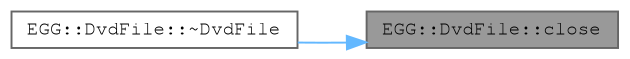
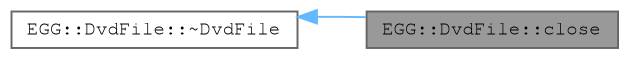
(322, 43) -> (342, 17)
